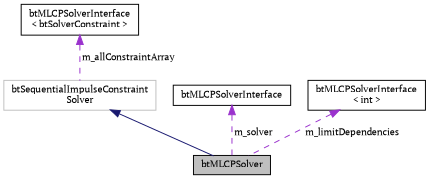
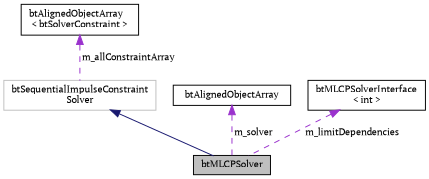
(80, 20) -> (80, 20)
(232, 95) -> (232, 95)
